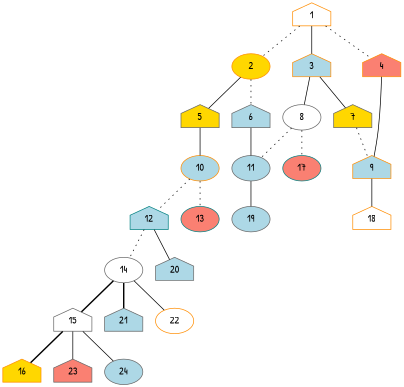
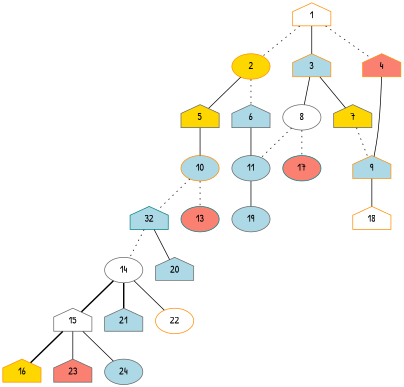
(149, 219) -> (149, 219)
